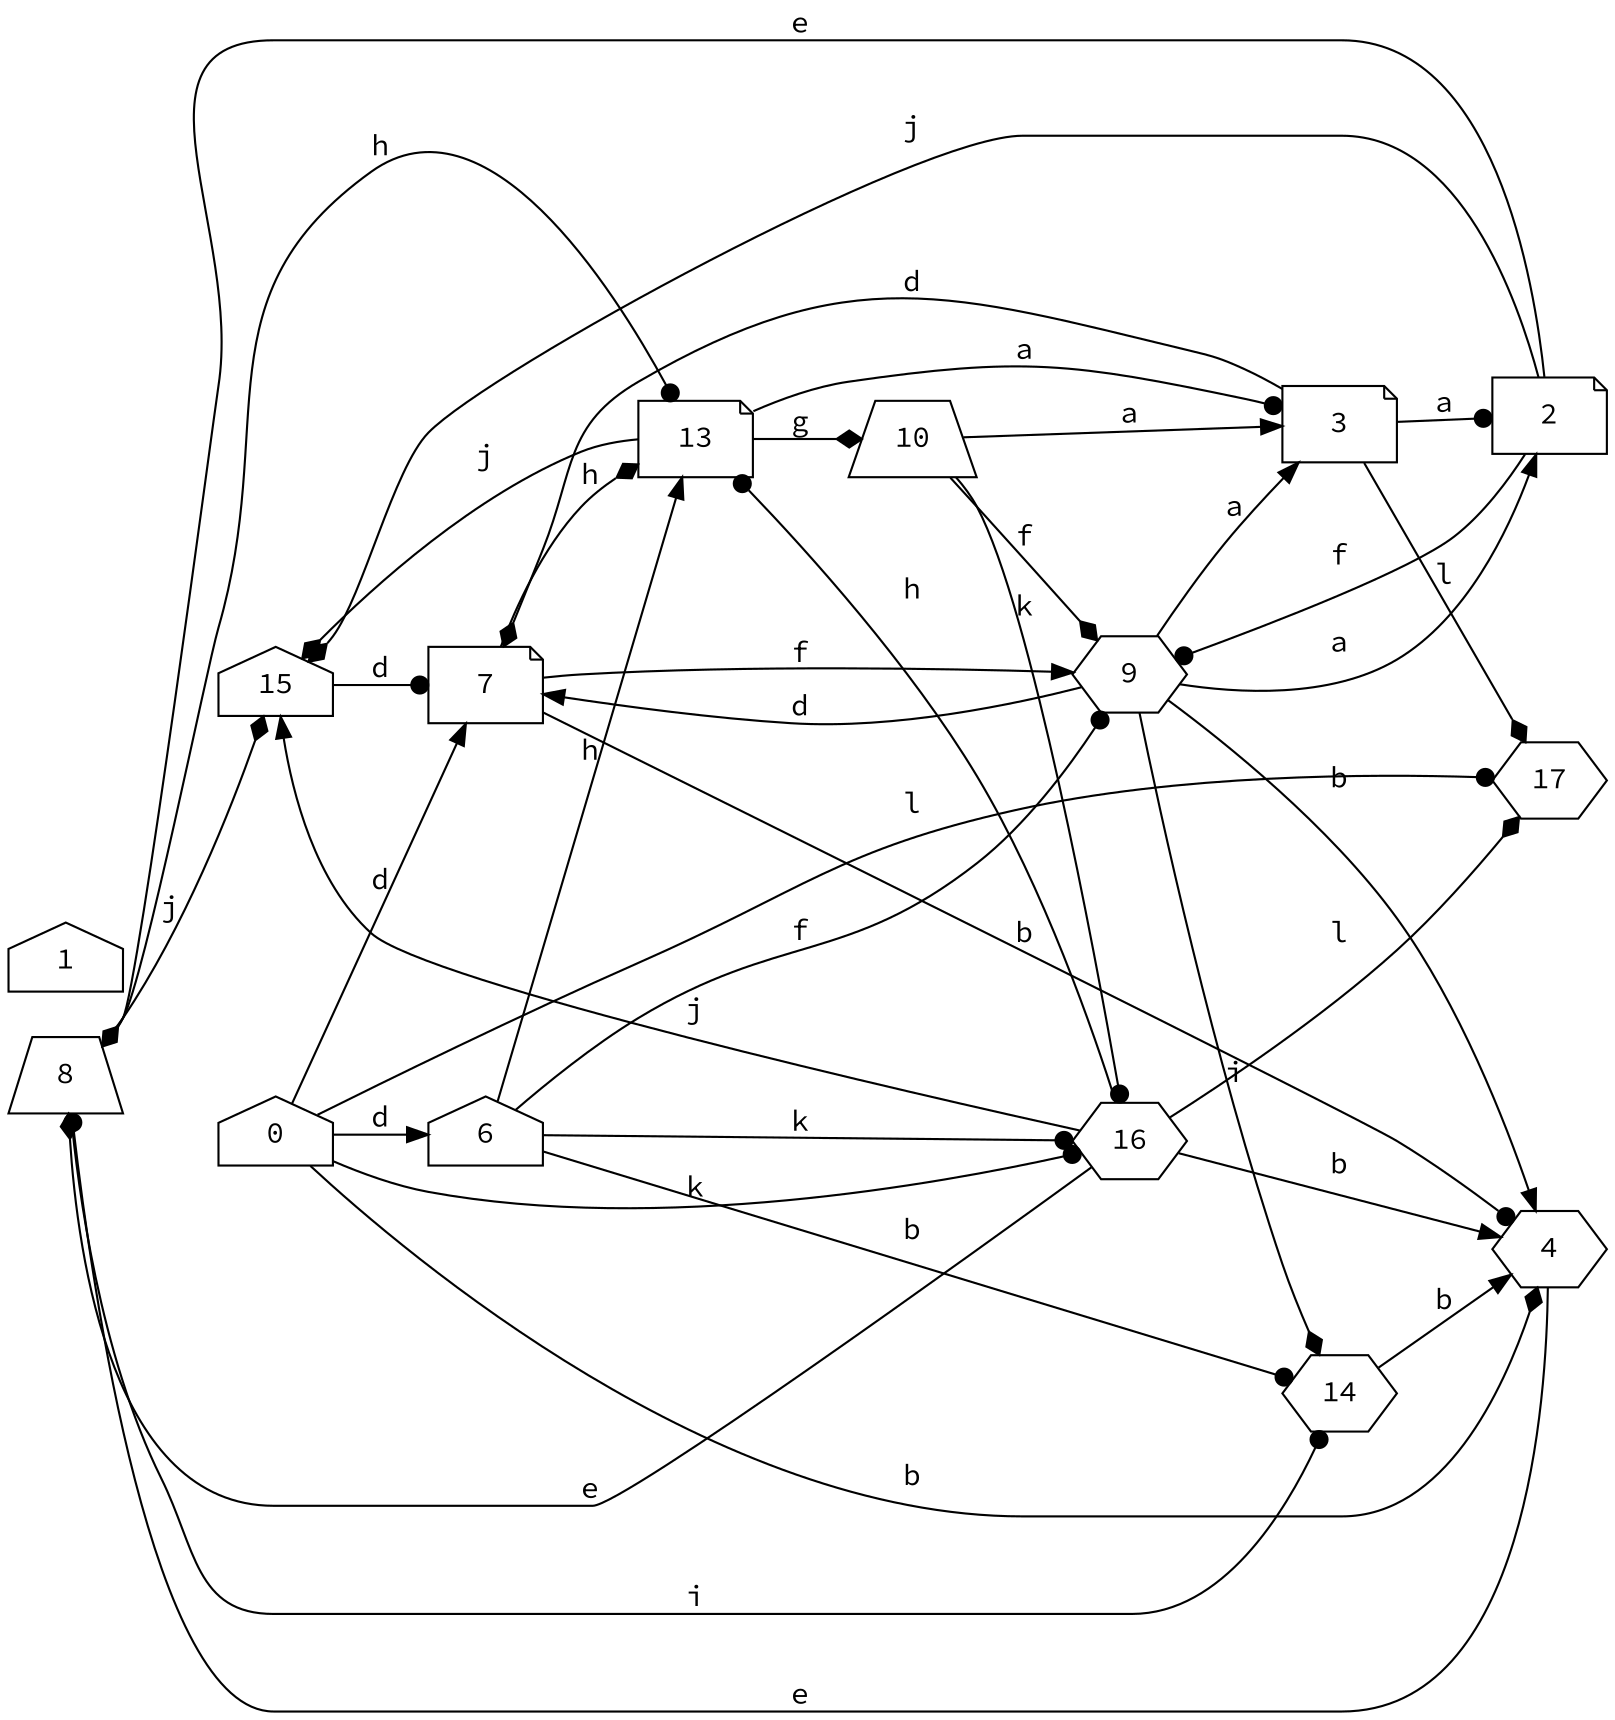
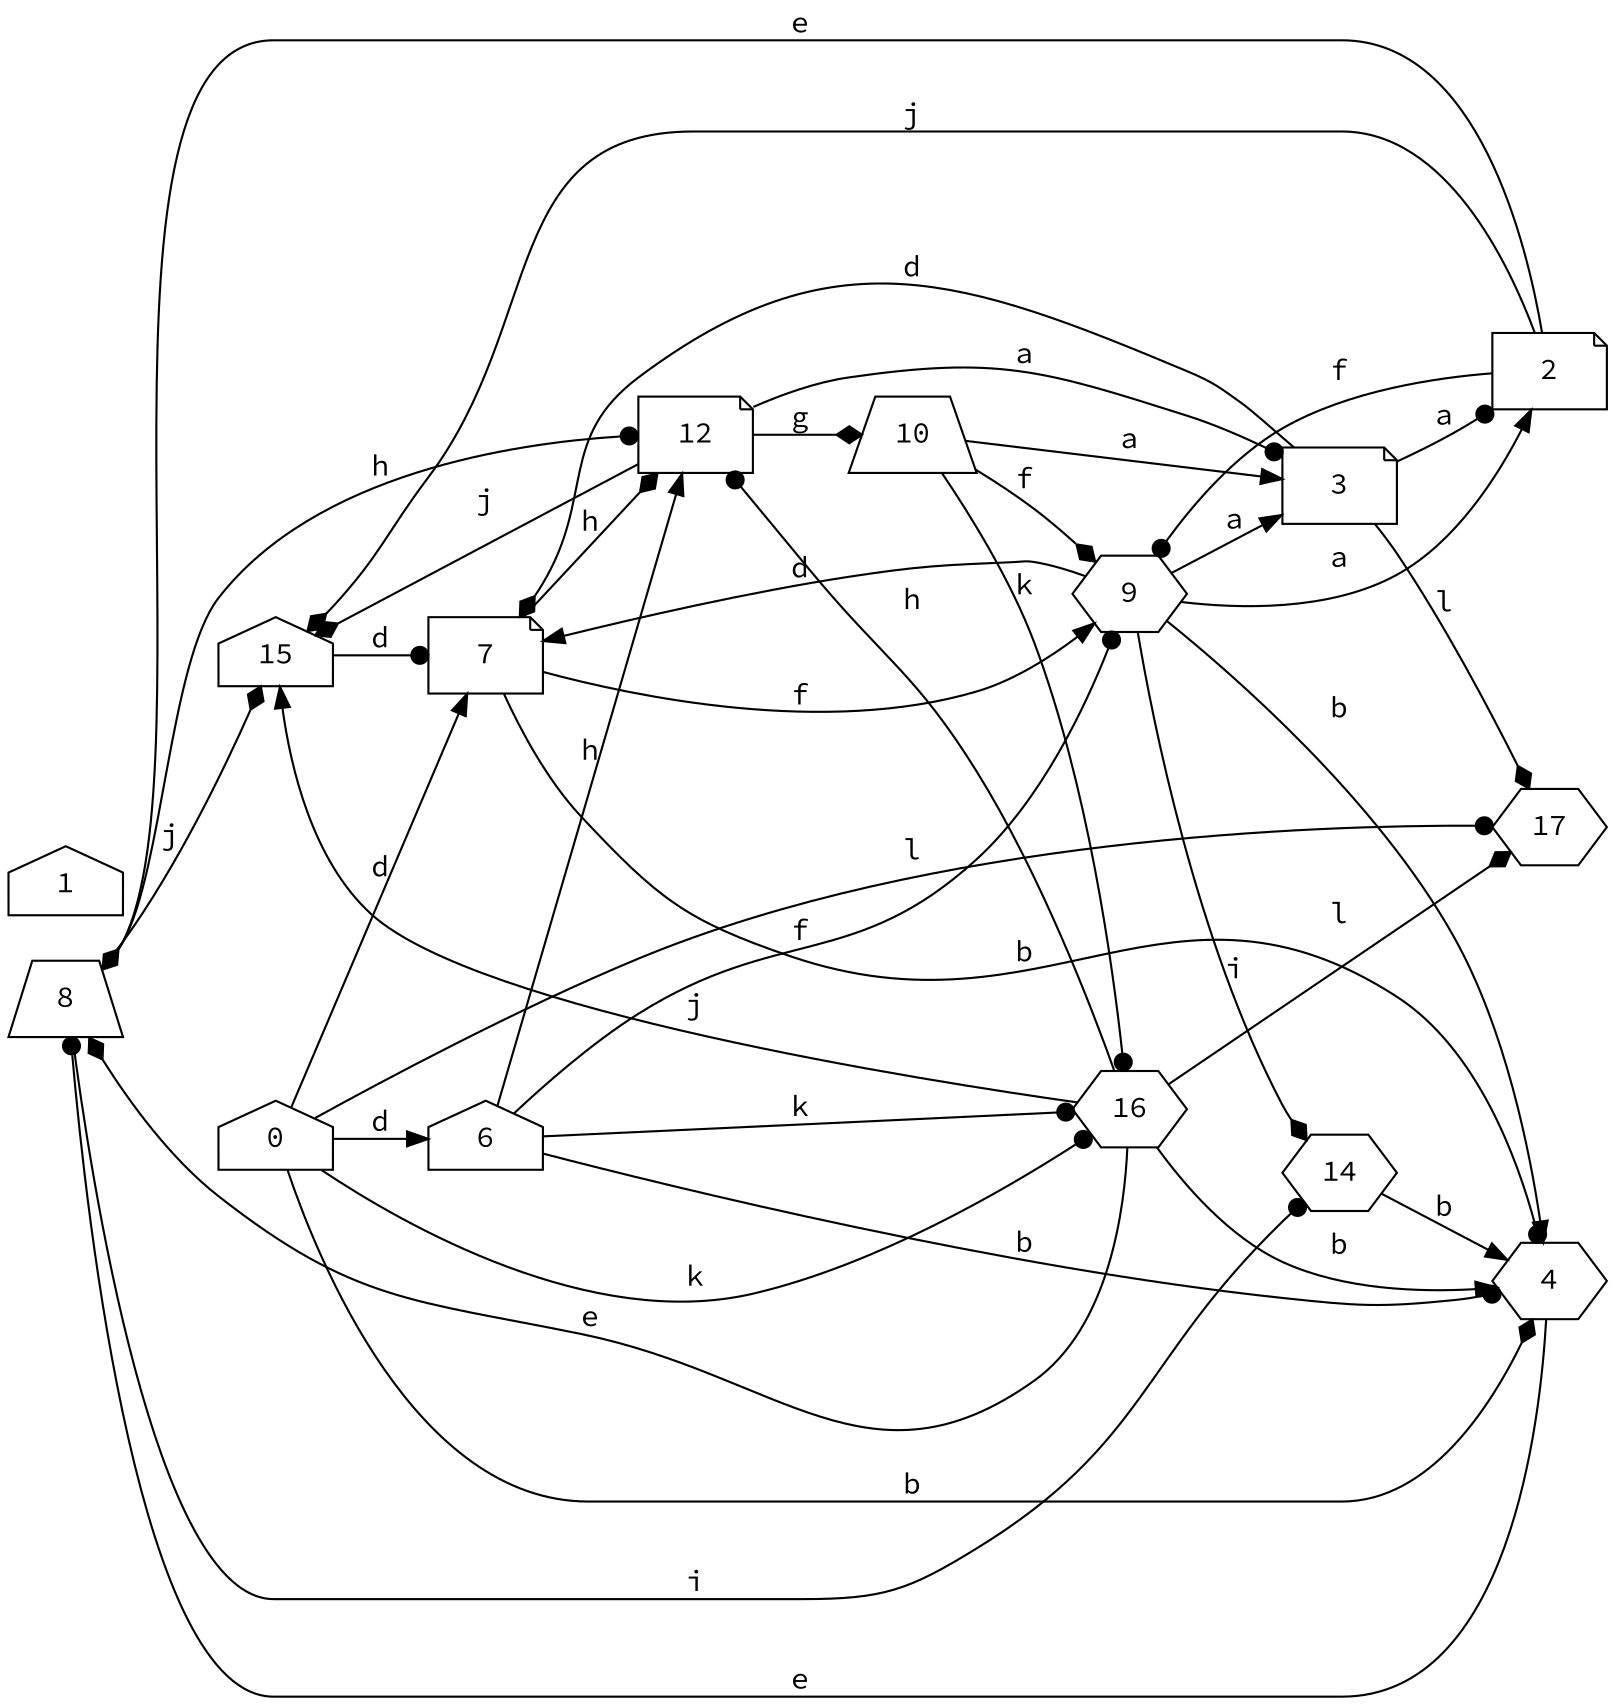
(696, 439) -> (696, 435)
(910, 1263) -> (1009, 1257)
